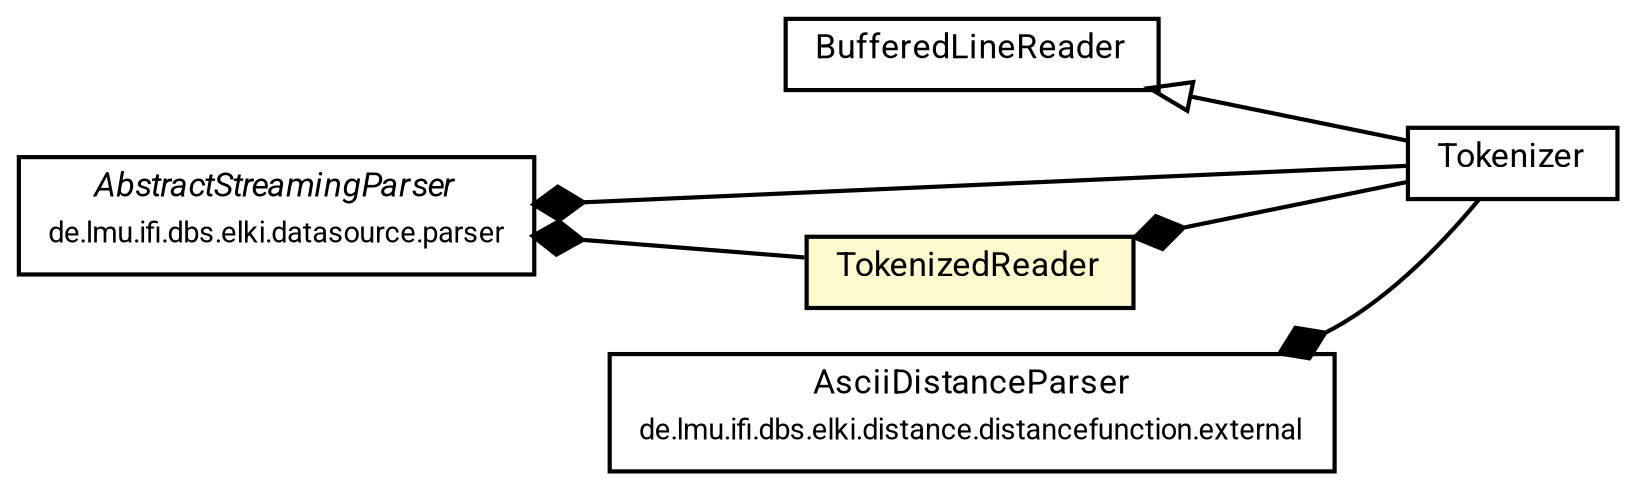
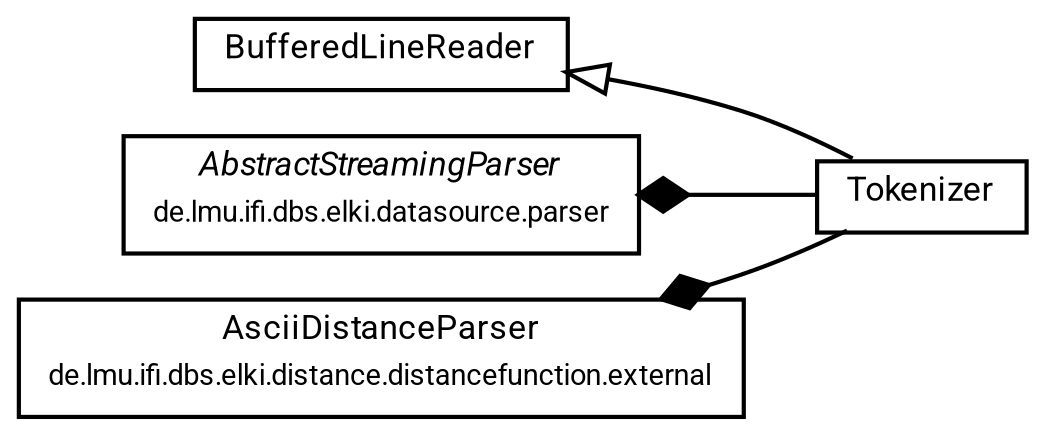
(970, 270) -> none
